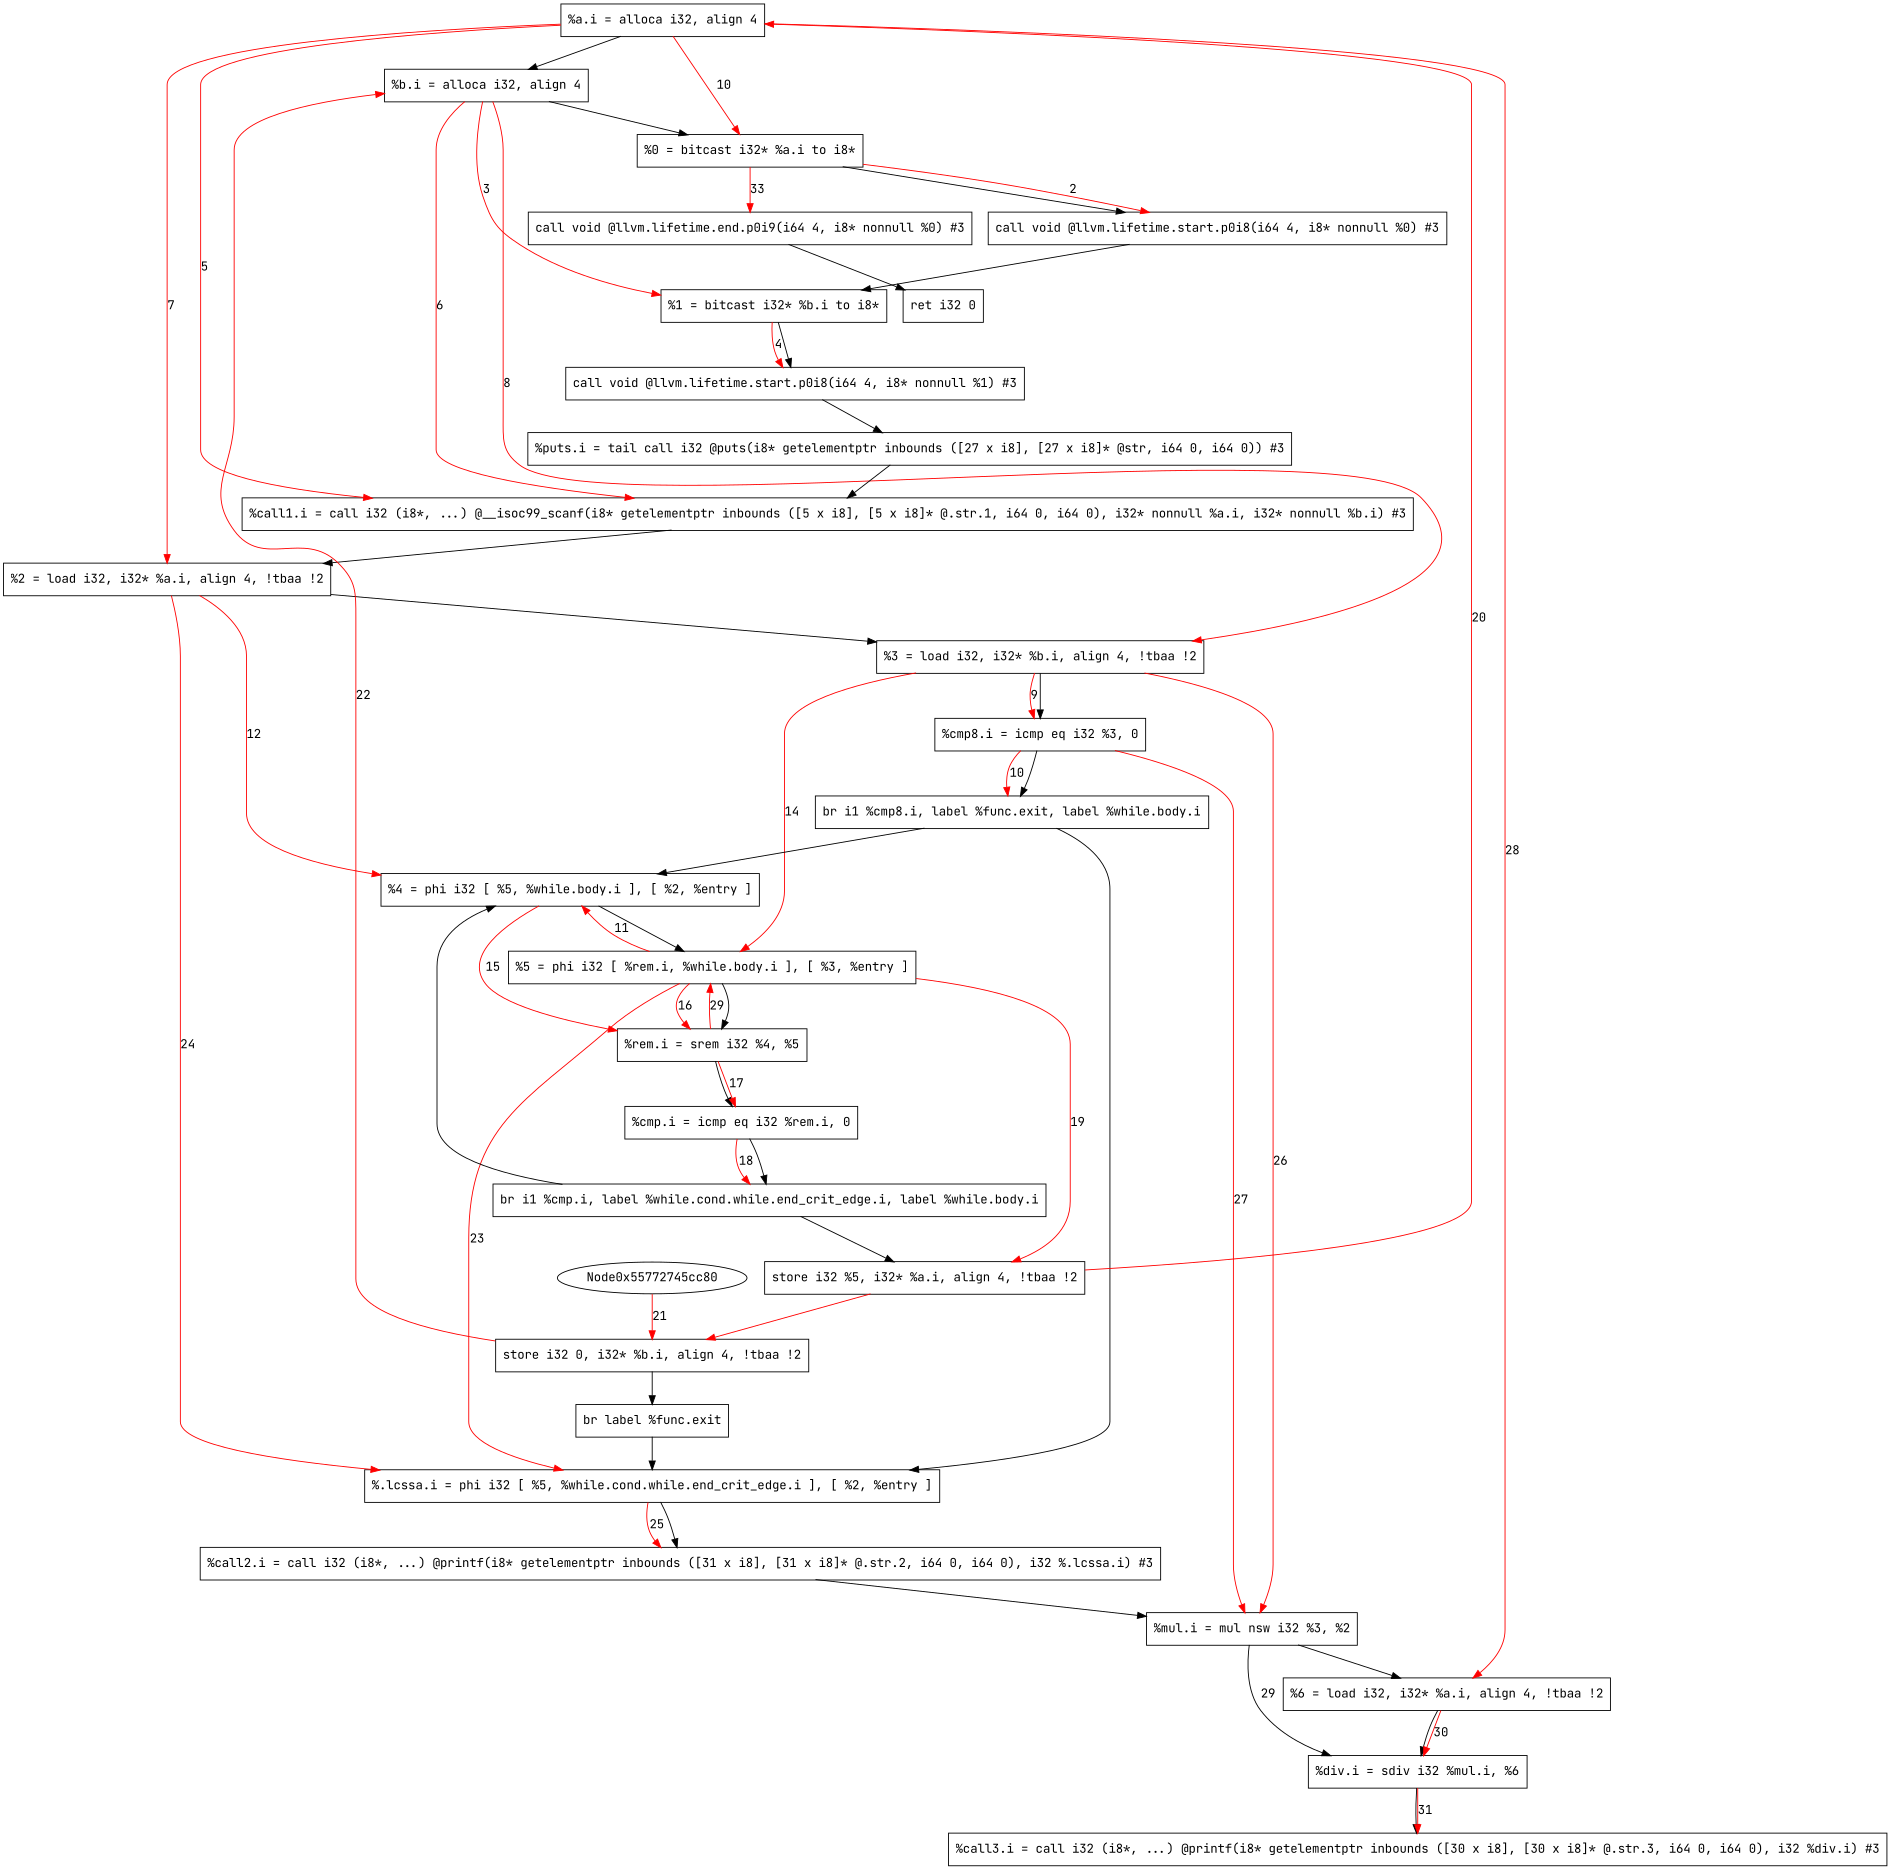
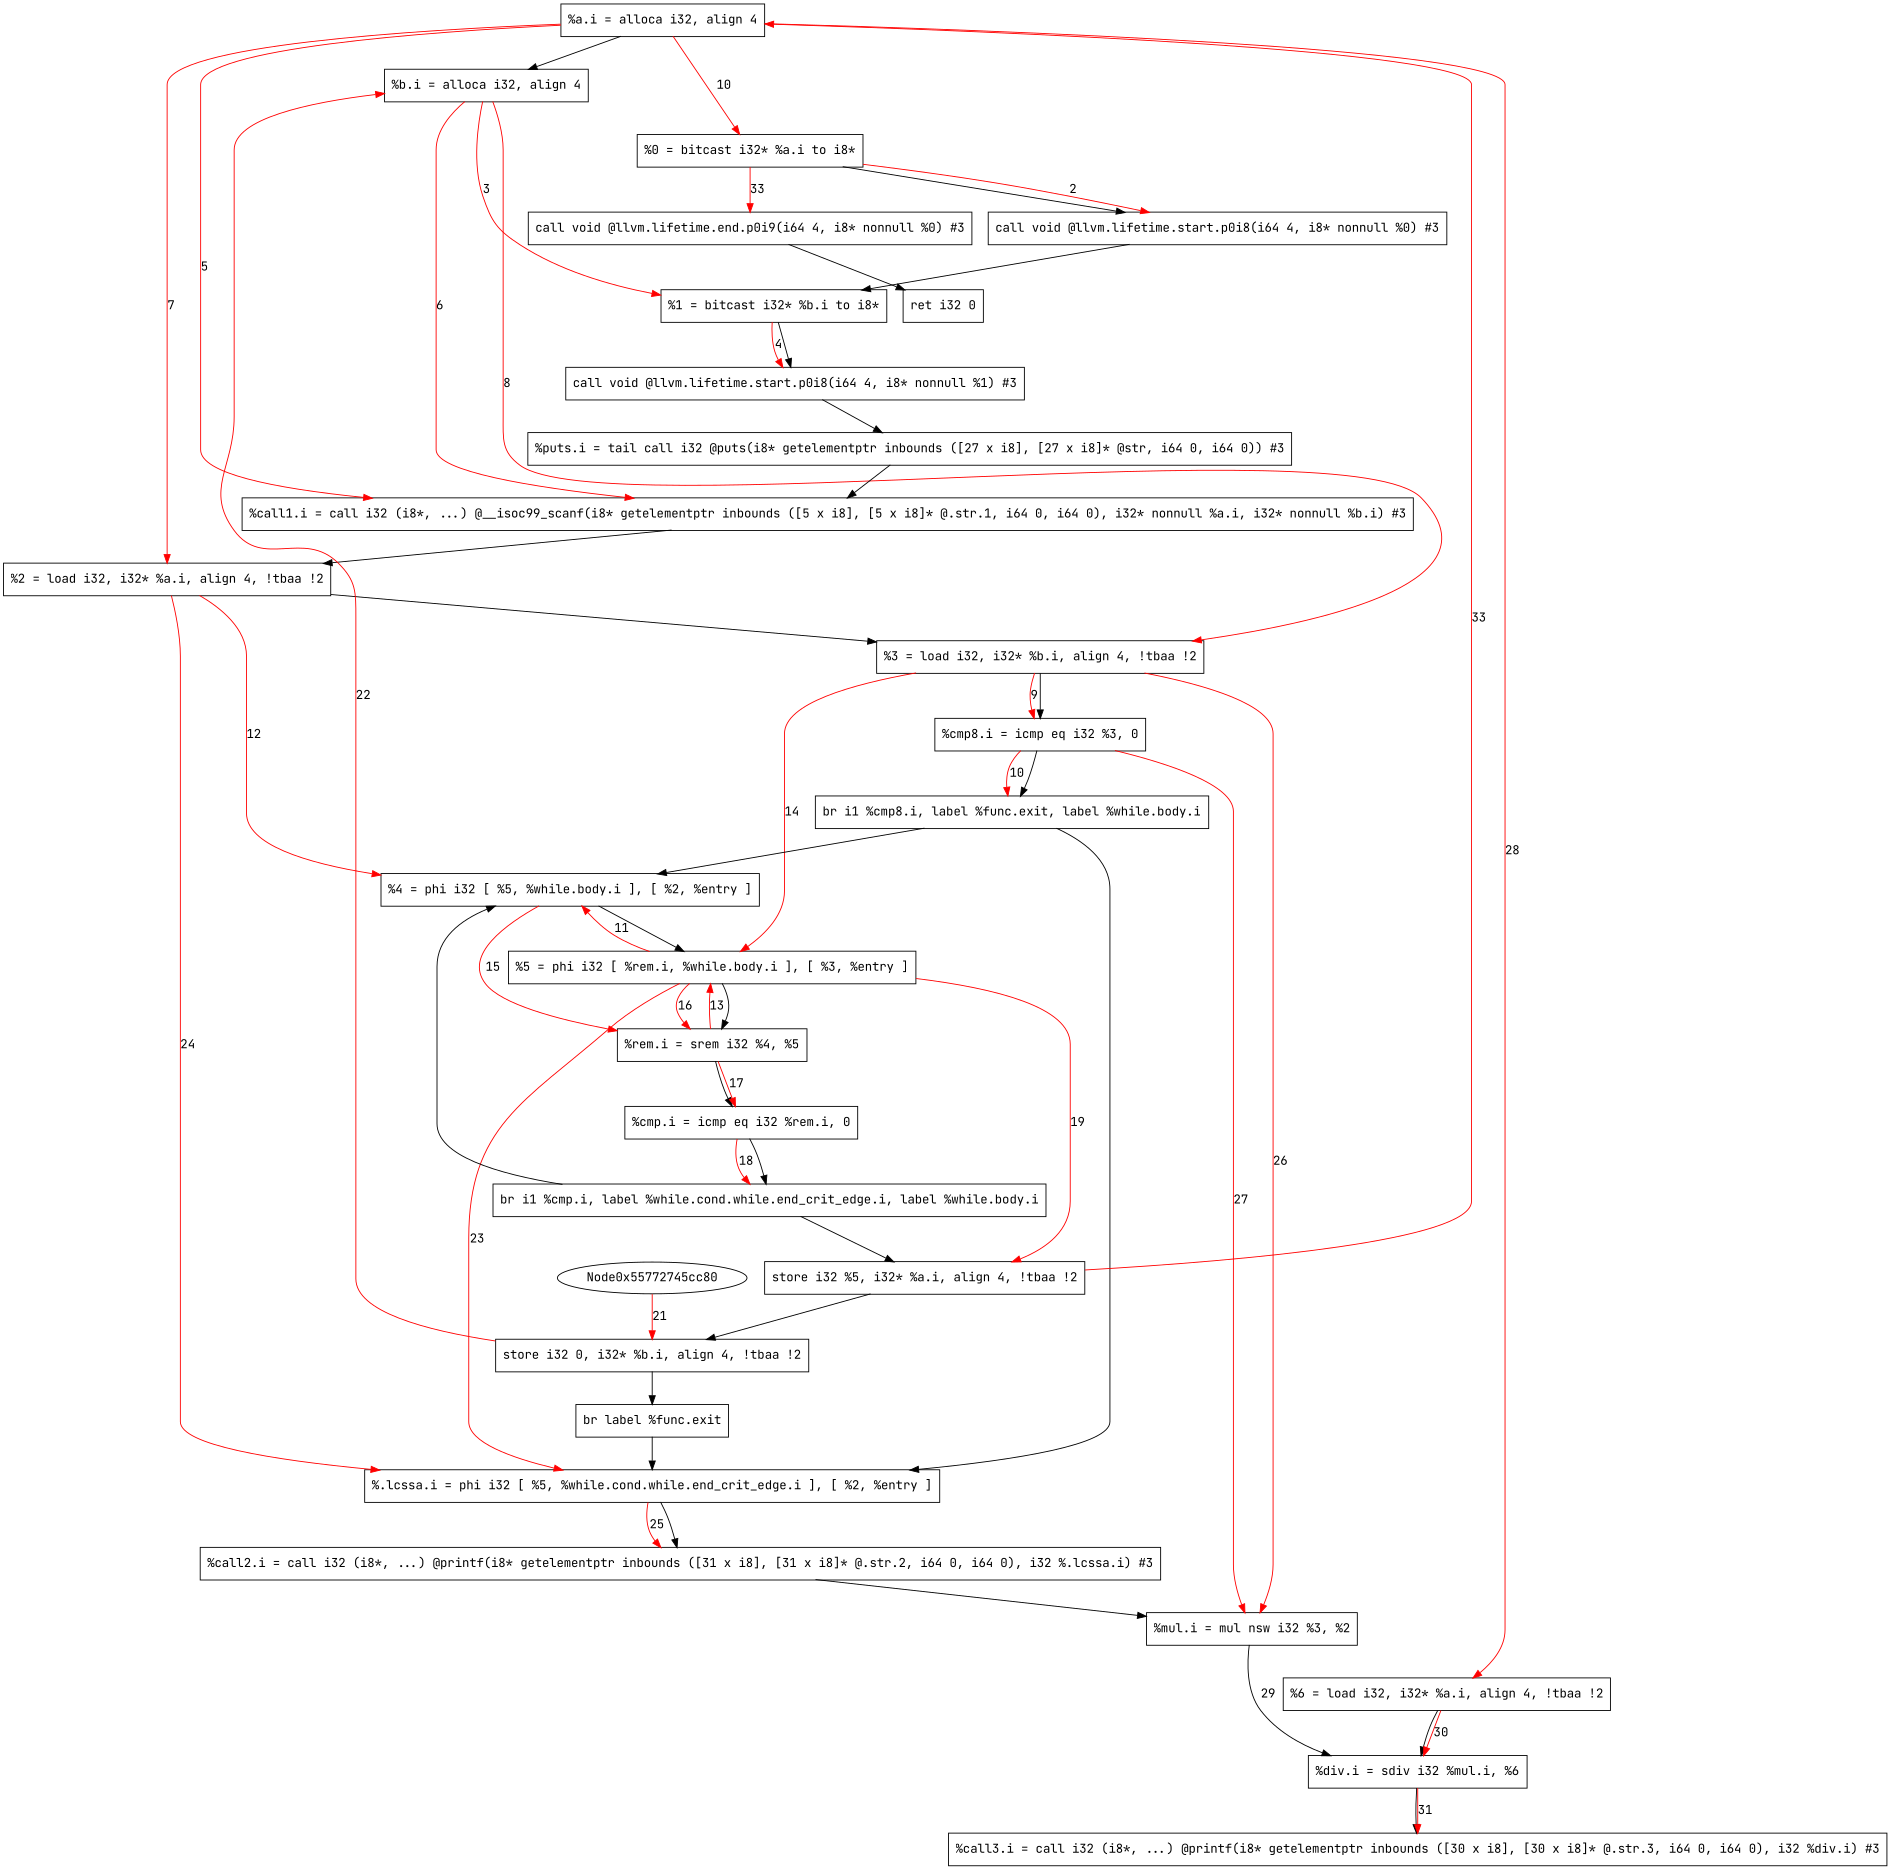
(614, 117) -> none
(1479, 618) -> (1479, 618)
(717, 1006) -> (717, 1006)
(793, 1316) -> (793, 1316)
(1345, 1660) -> none
